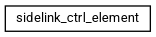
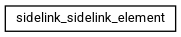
(78, 19) -> (90, 19)
